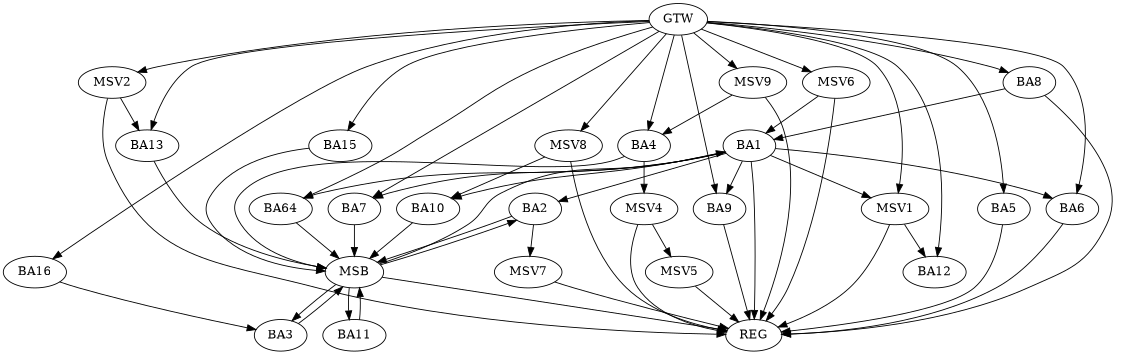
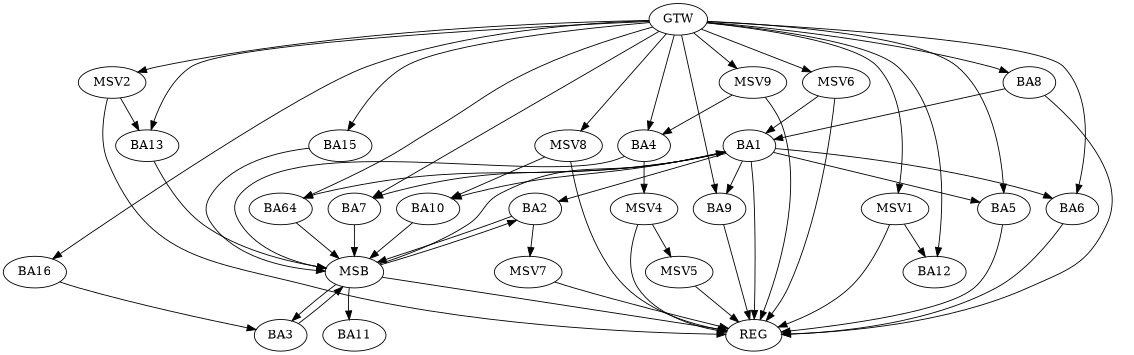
(816, 175) -> (872, 176)
(360, 308) -> none
